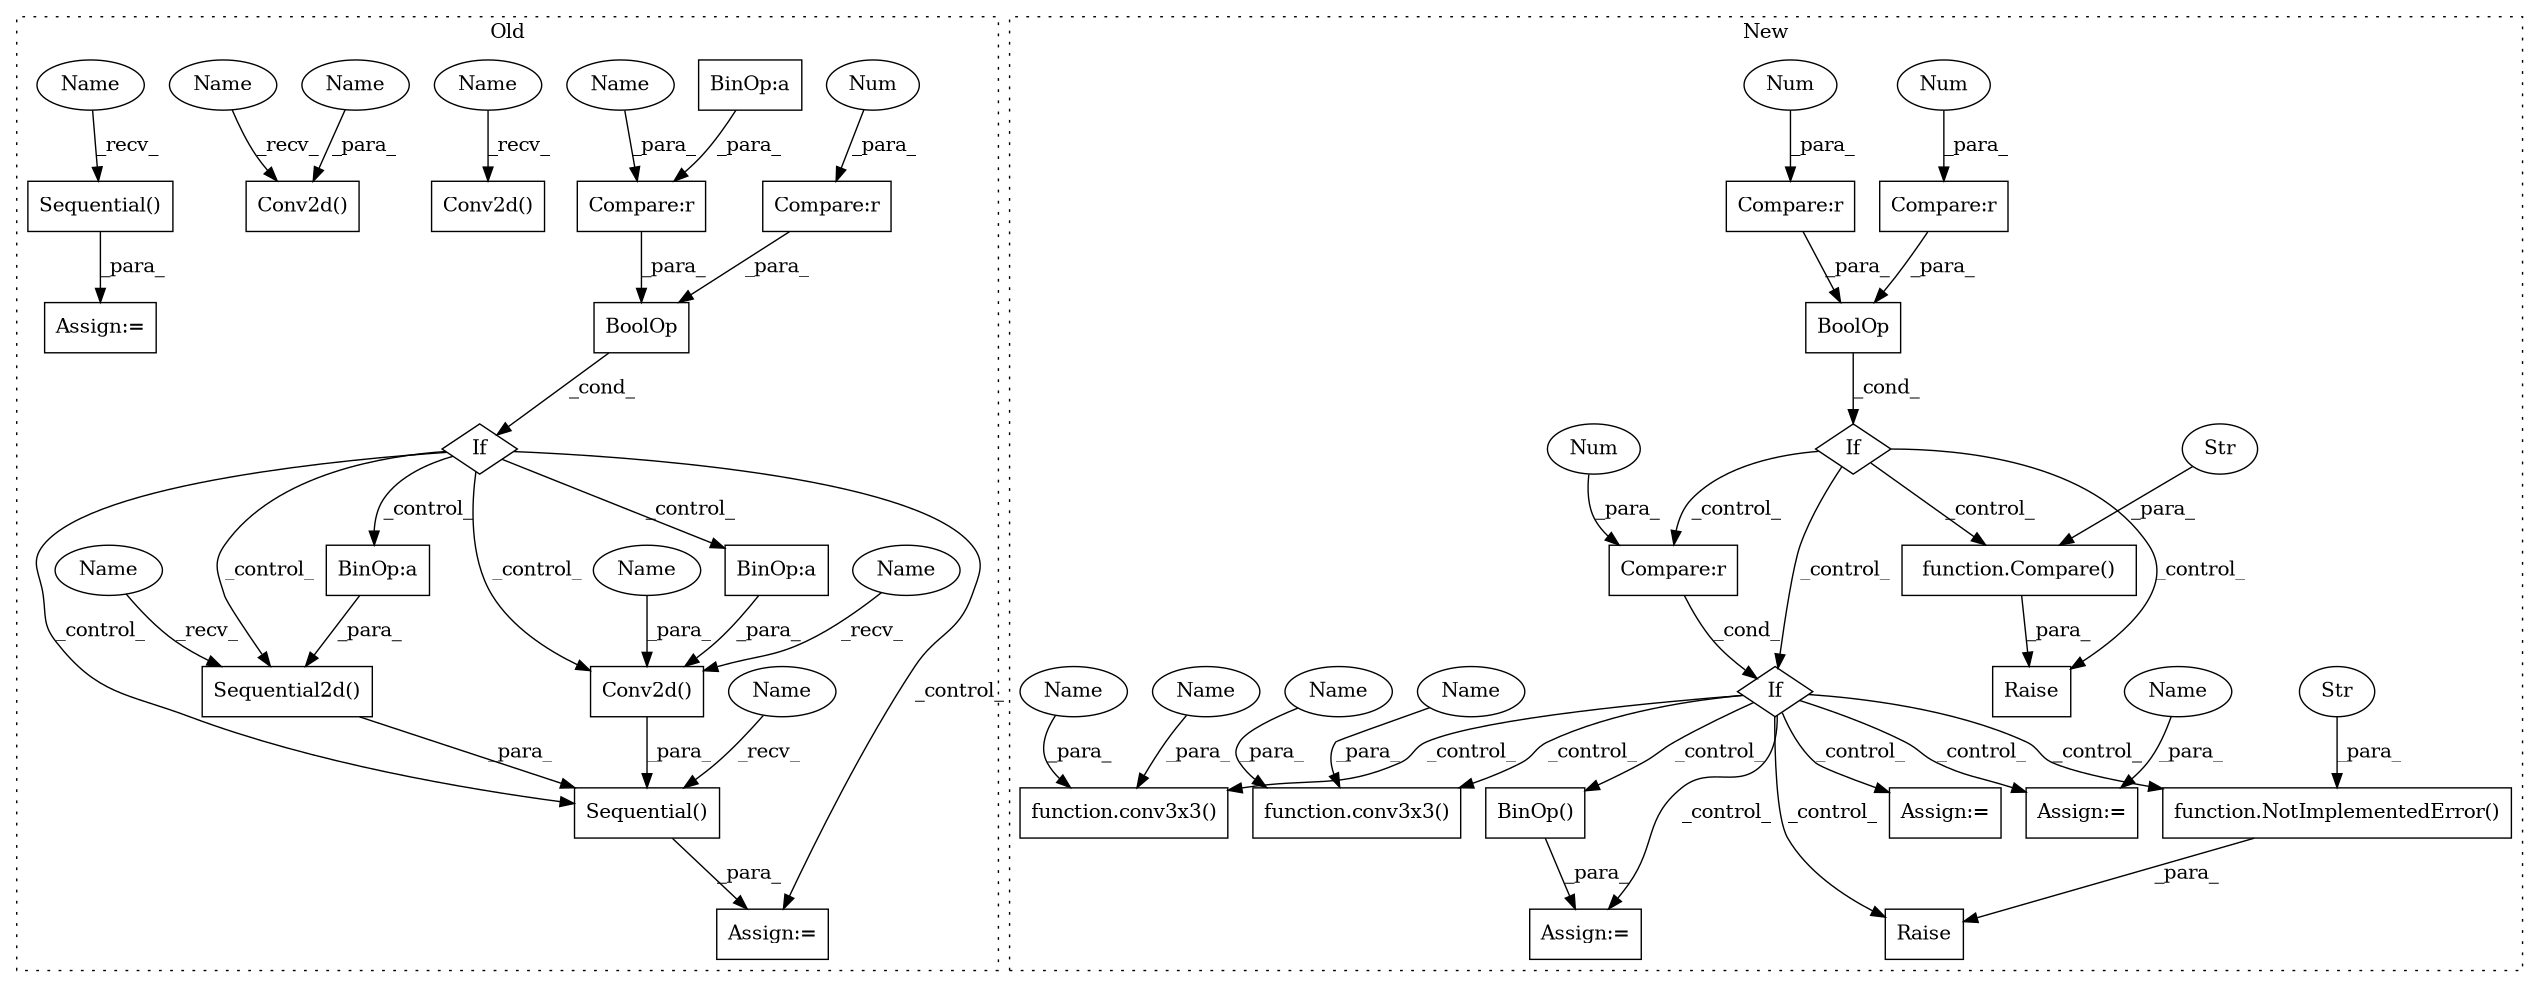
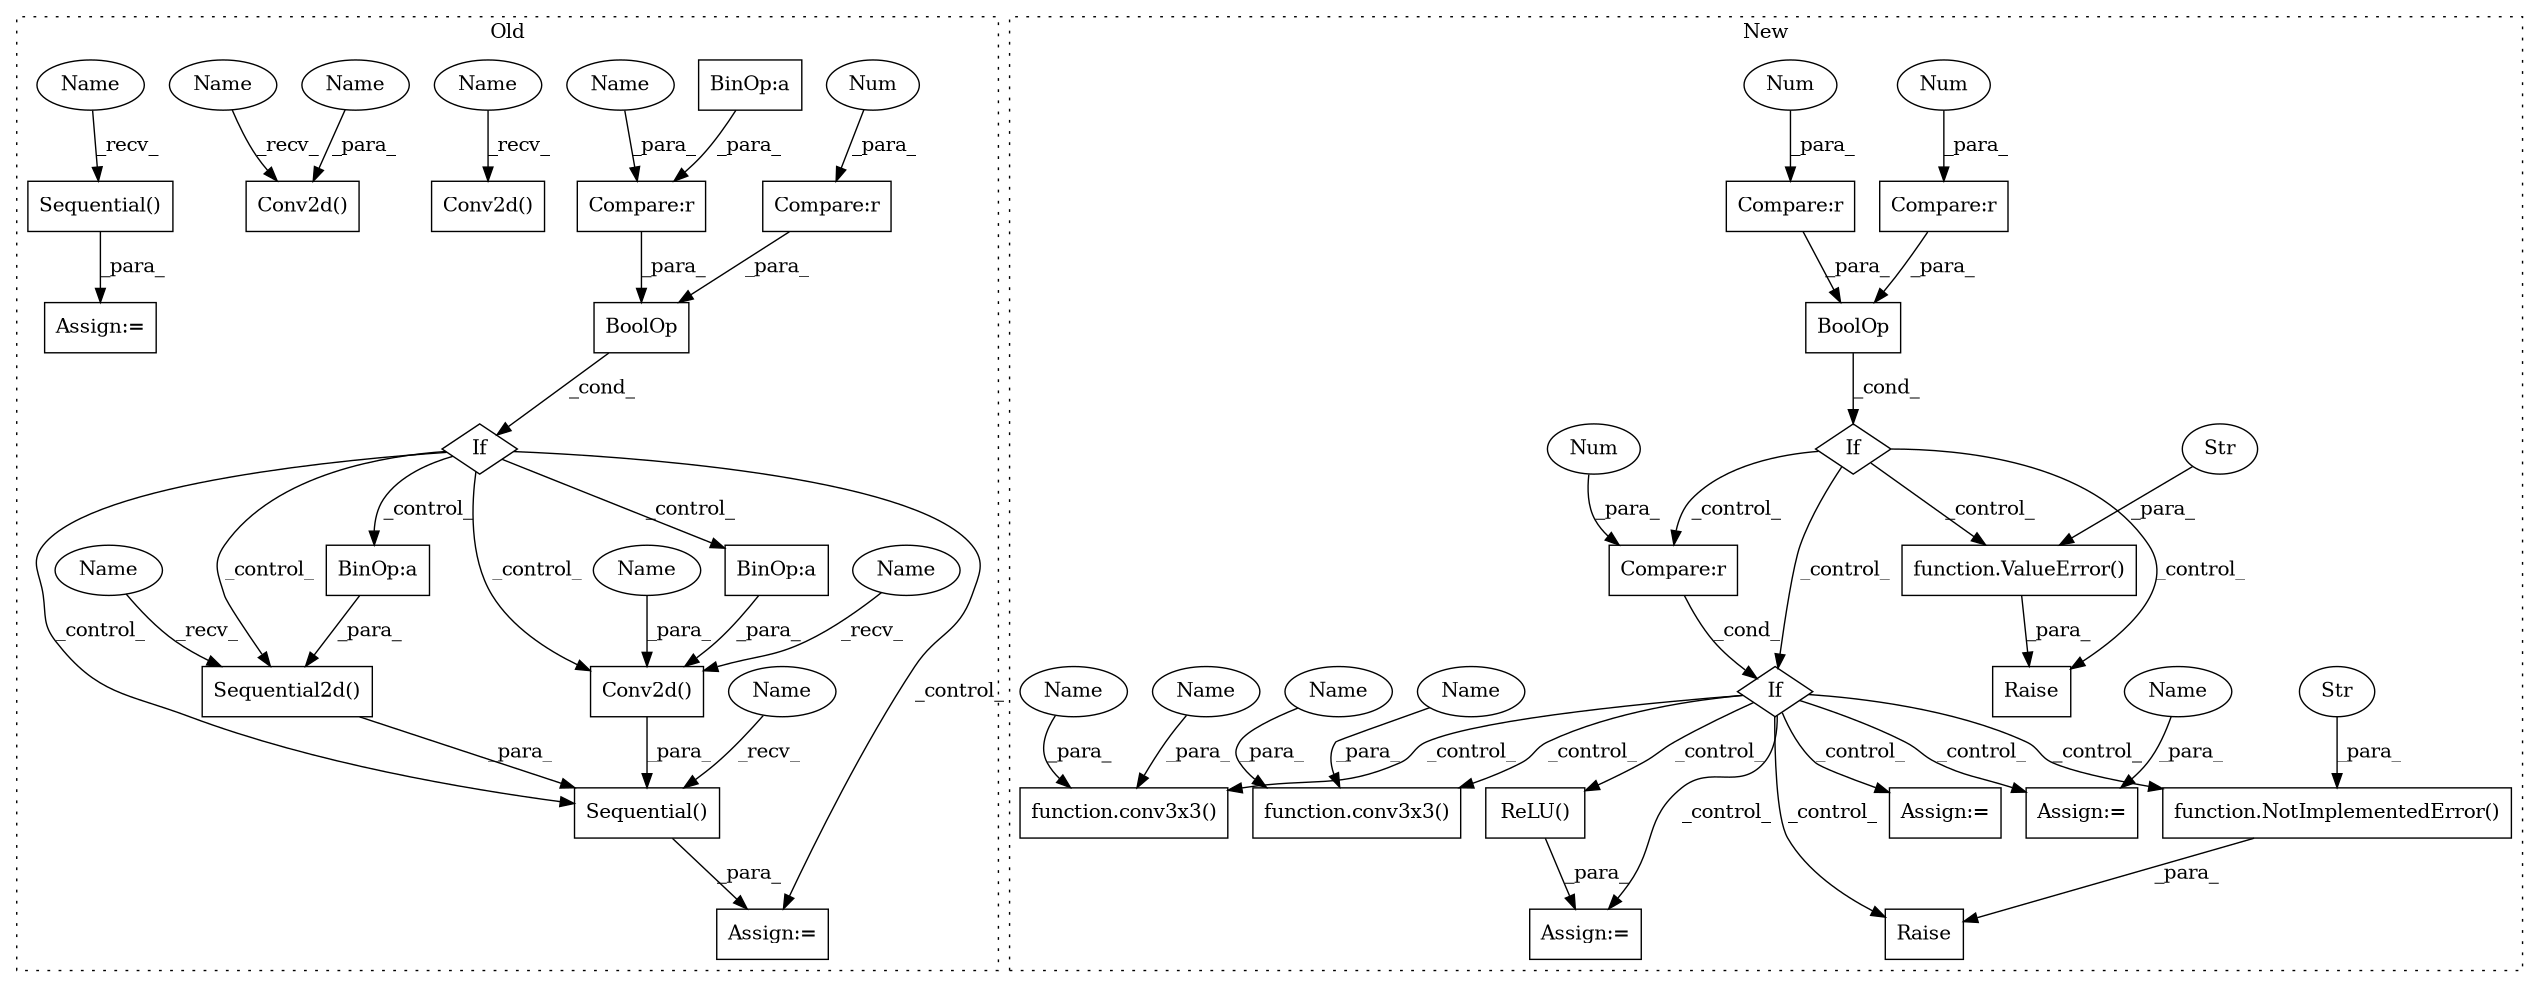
(2019, 570) -> (2019, 570)
(1535, 813) -> (1535, 813)
